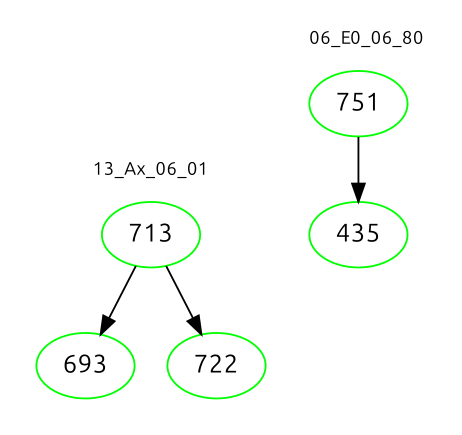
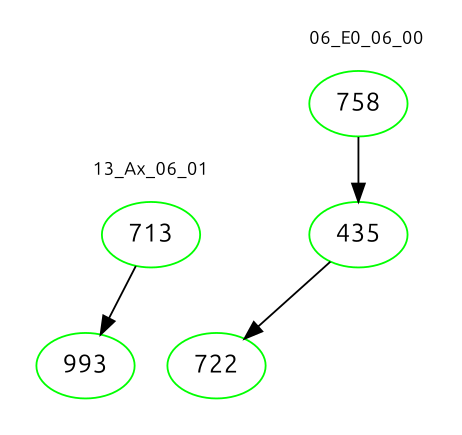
(368, 39) -> (368, 39)
(358, 104) -> (358, 104)
(180, 292) -> (294, 294)
(86, 366) -> (86, 366)
